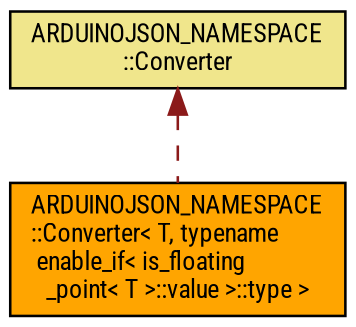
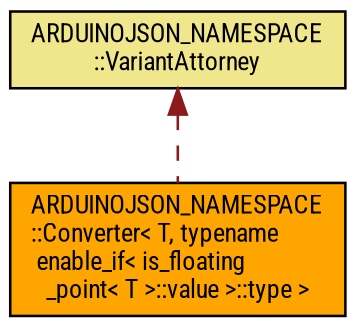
(178, 50) -> (178, 50)
